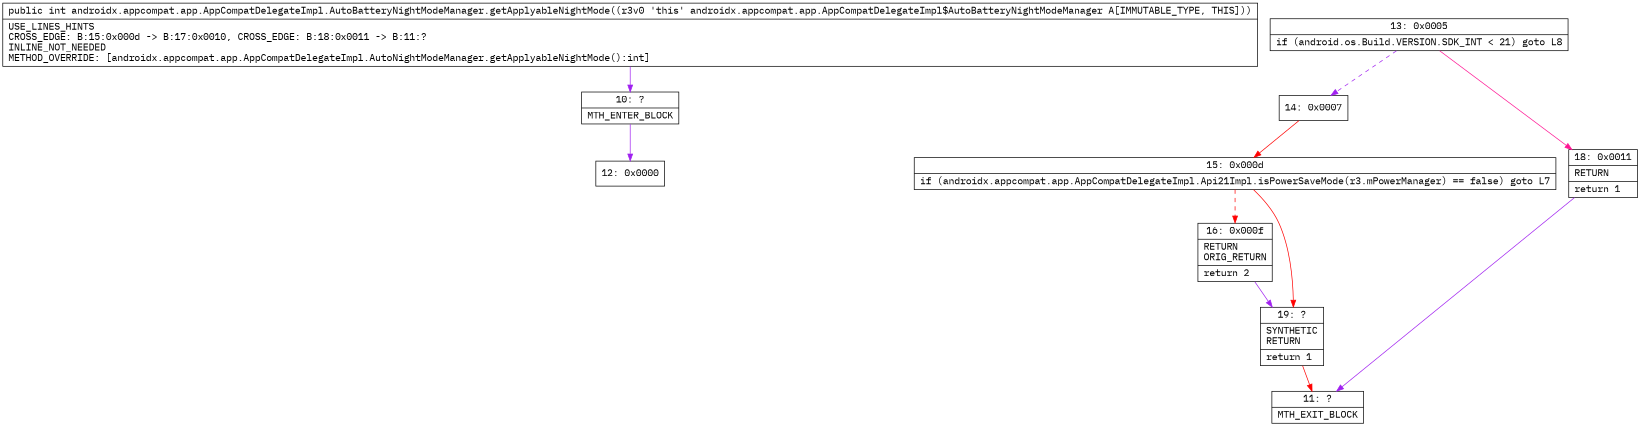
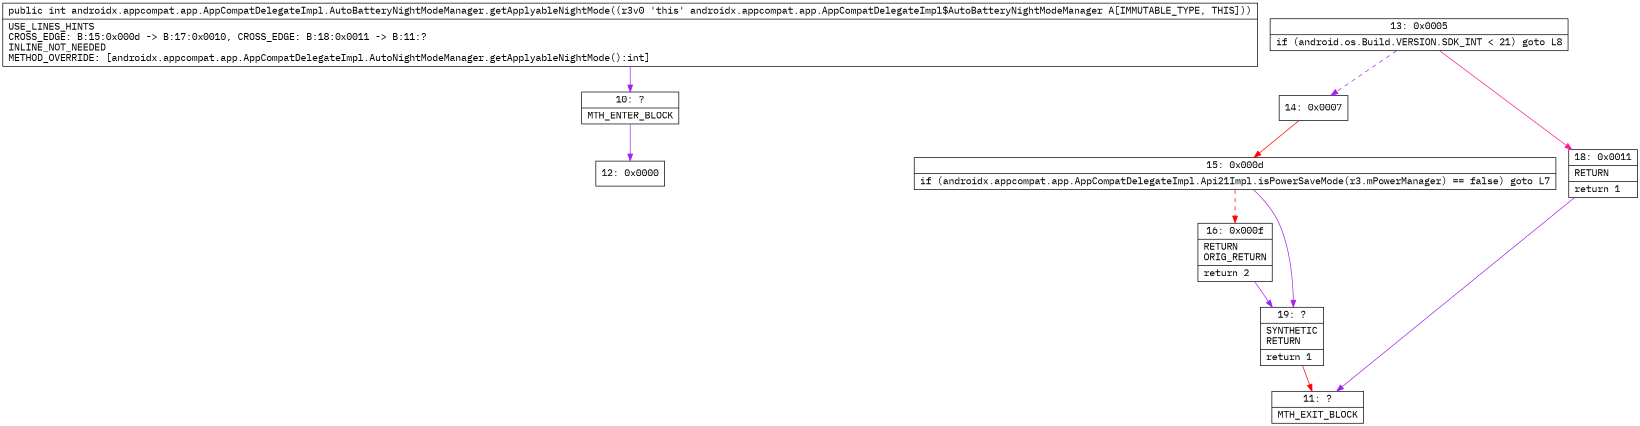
(1285, 240) -> (1285, 240)
